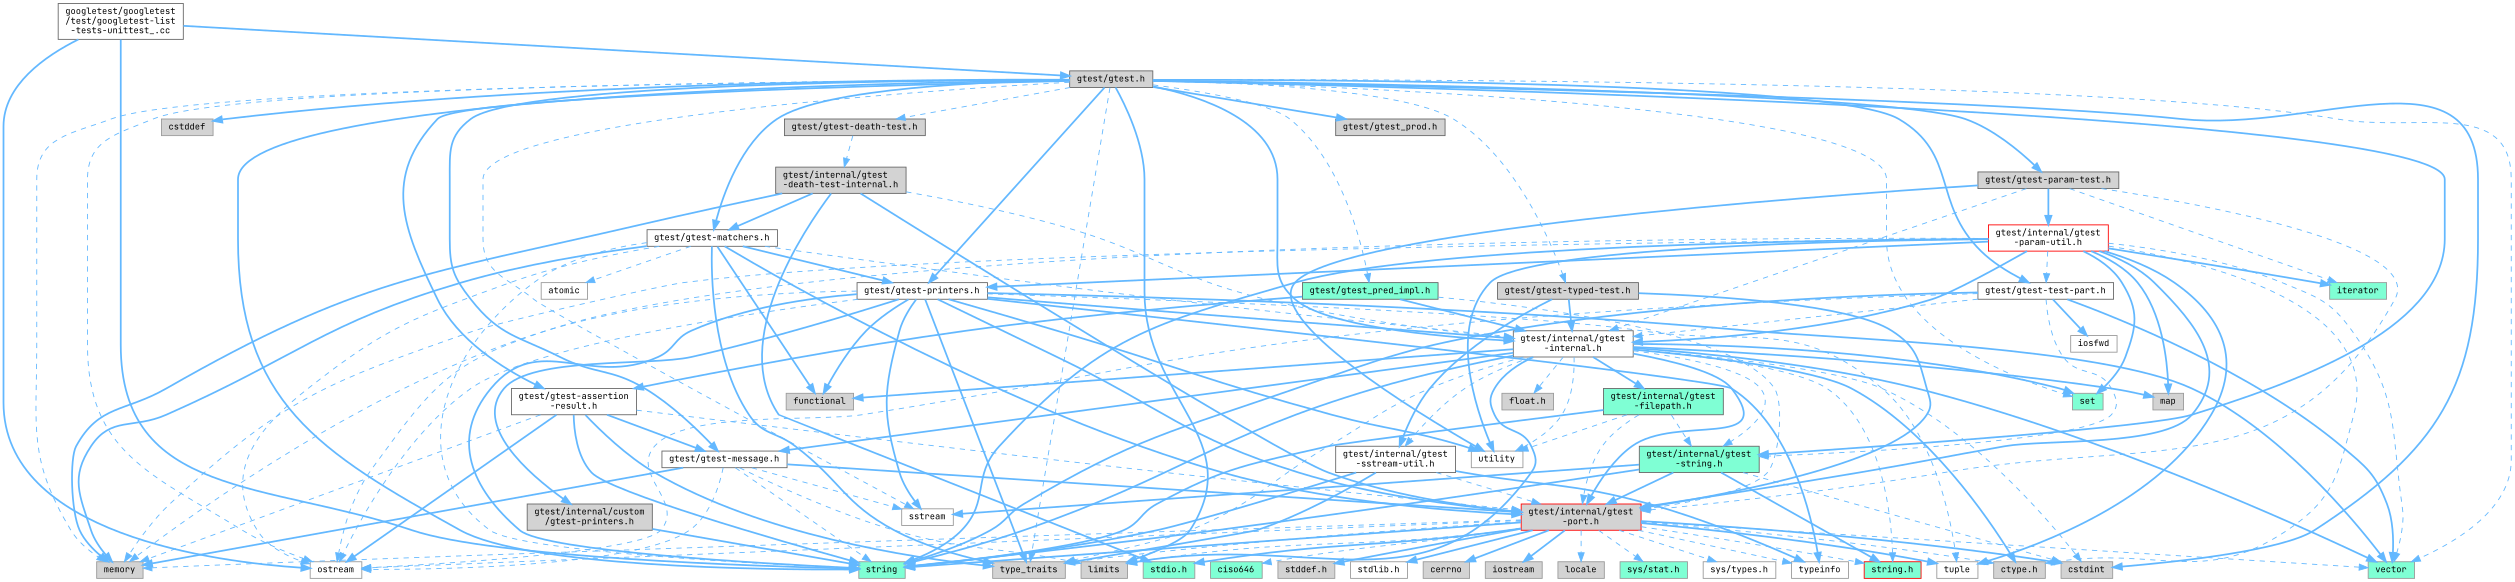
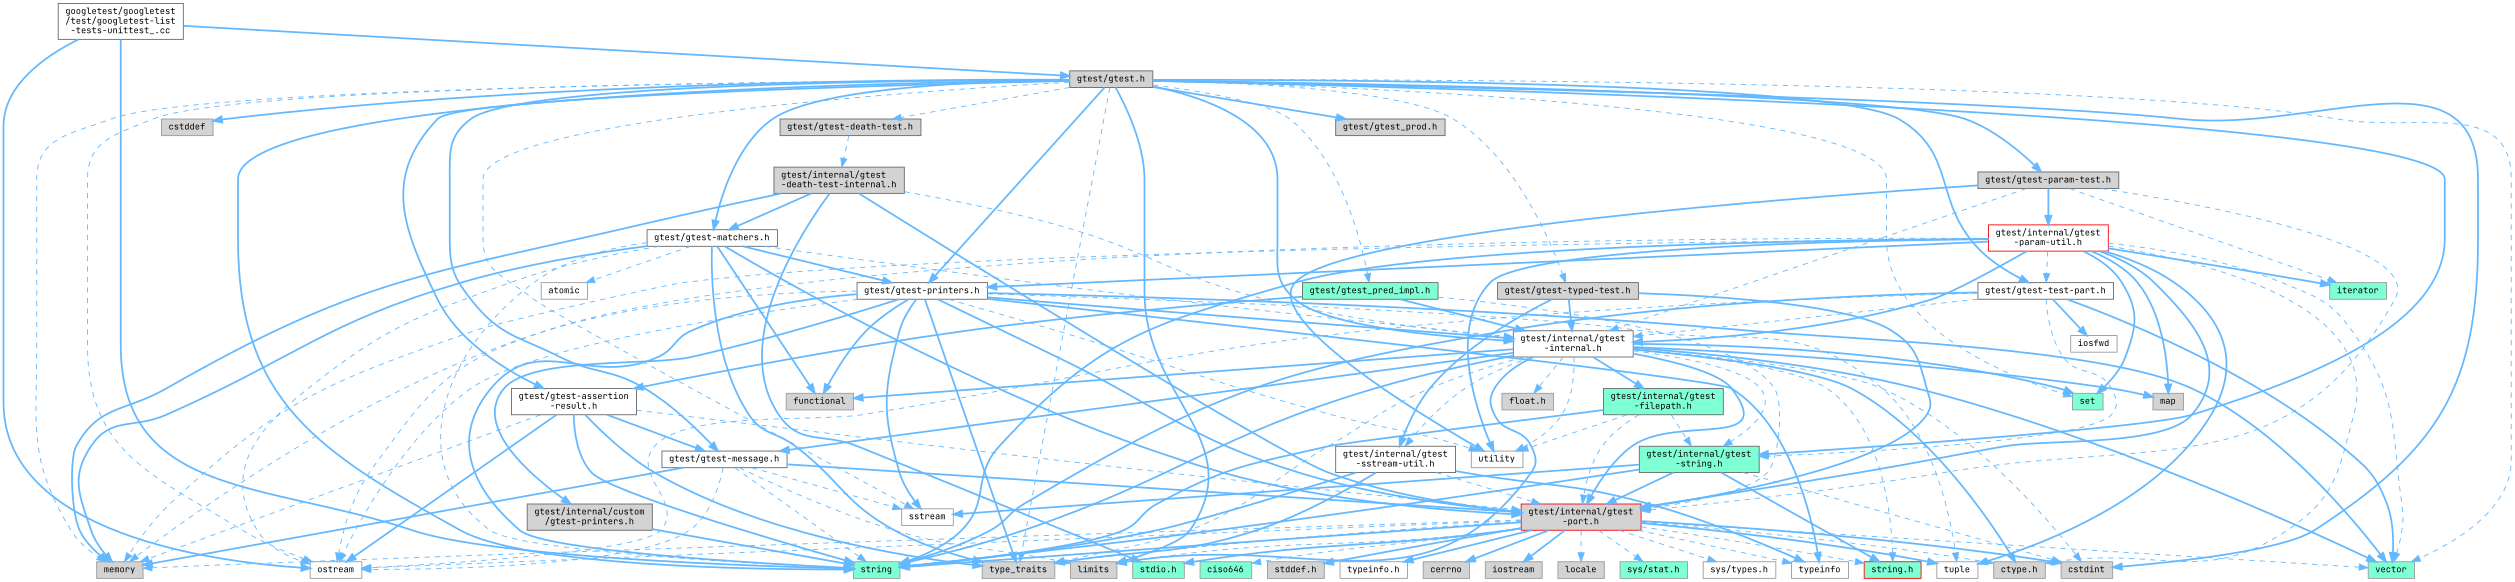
(1208, 378) -> (1208, 378)
(1379, 570) -> (1374, 570)
